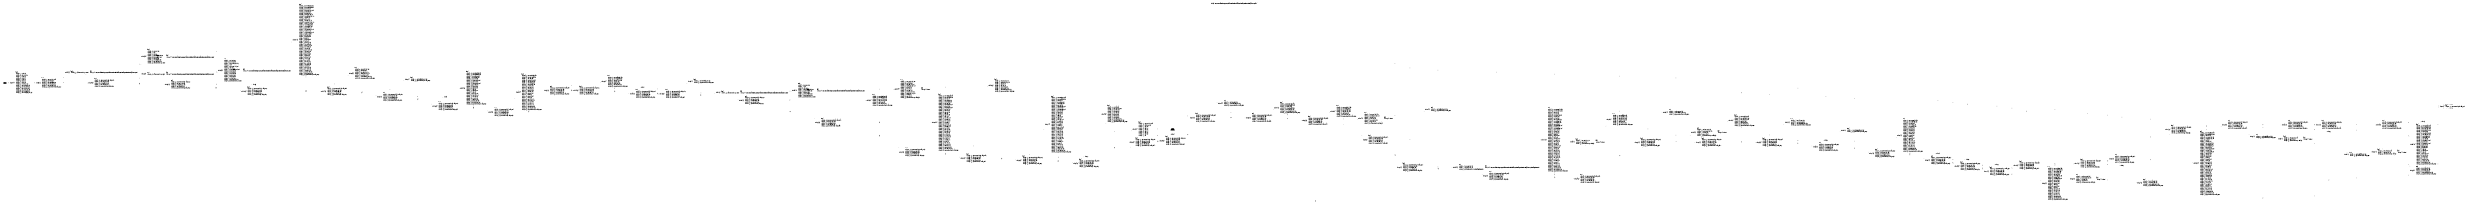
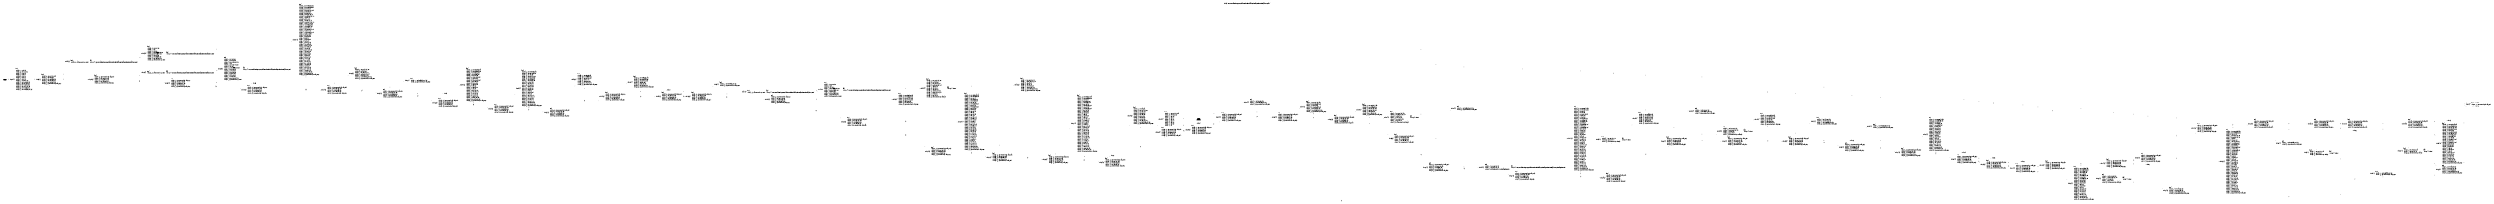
none -> (584, 80)
